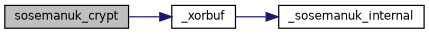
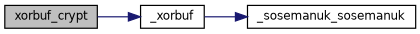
(67, 17) -> (51, 17)
(351, 17) -> (332, 17)
